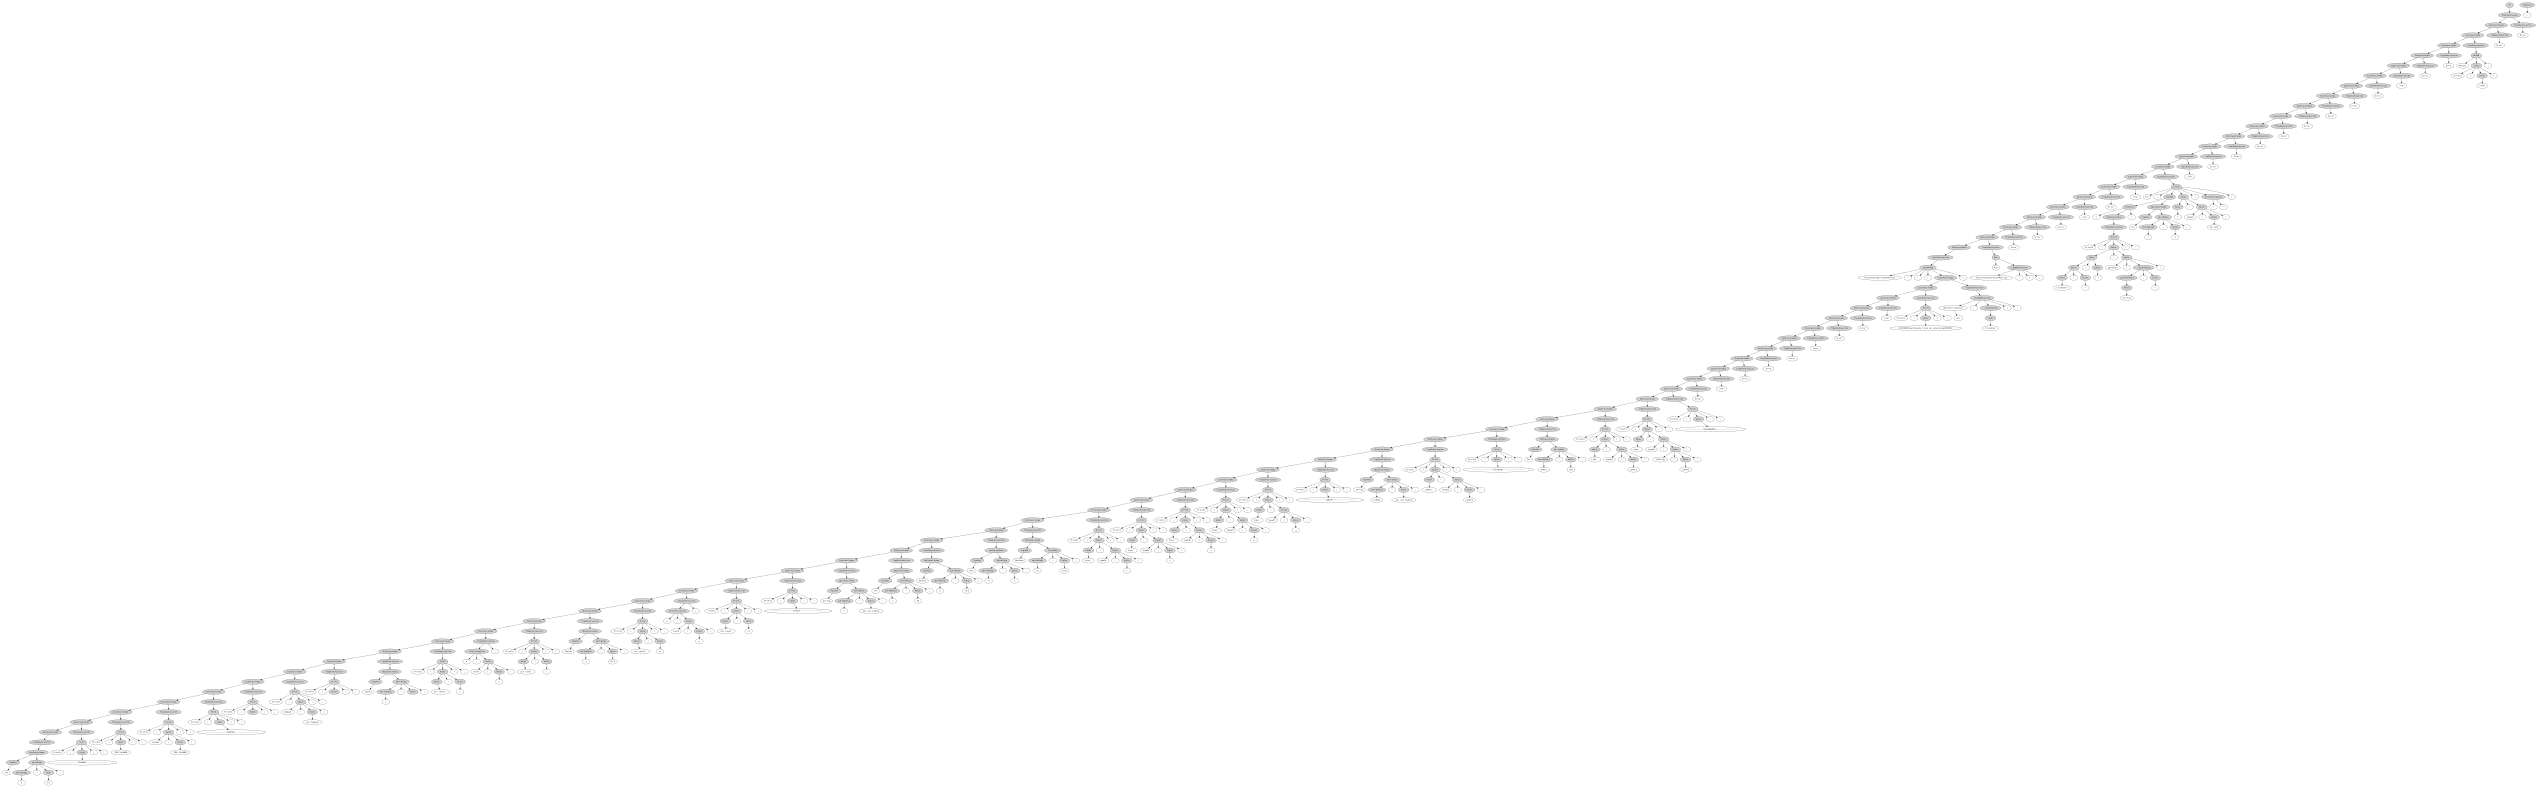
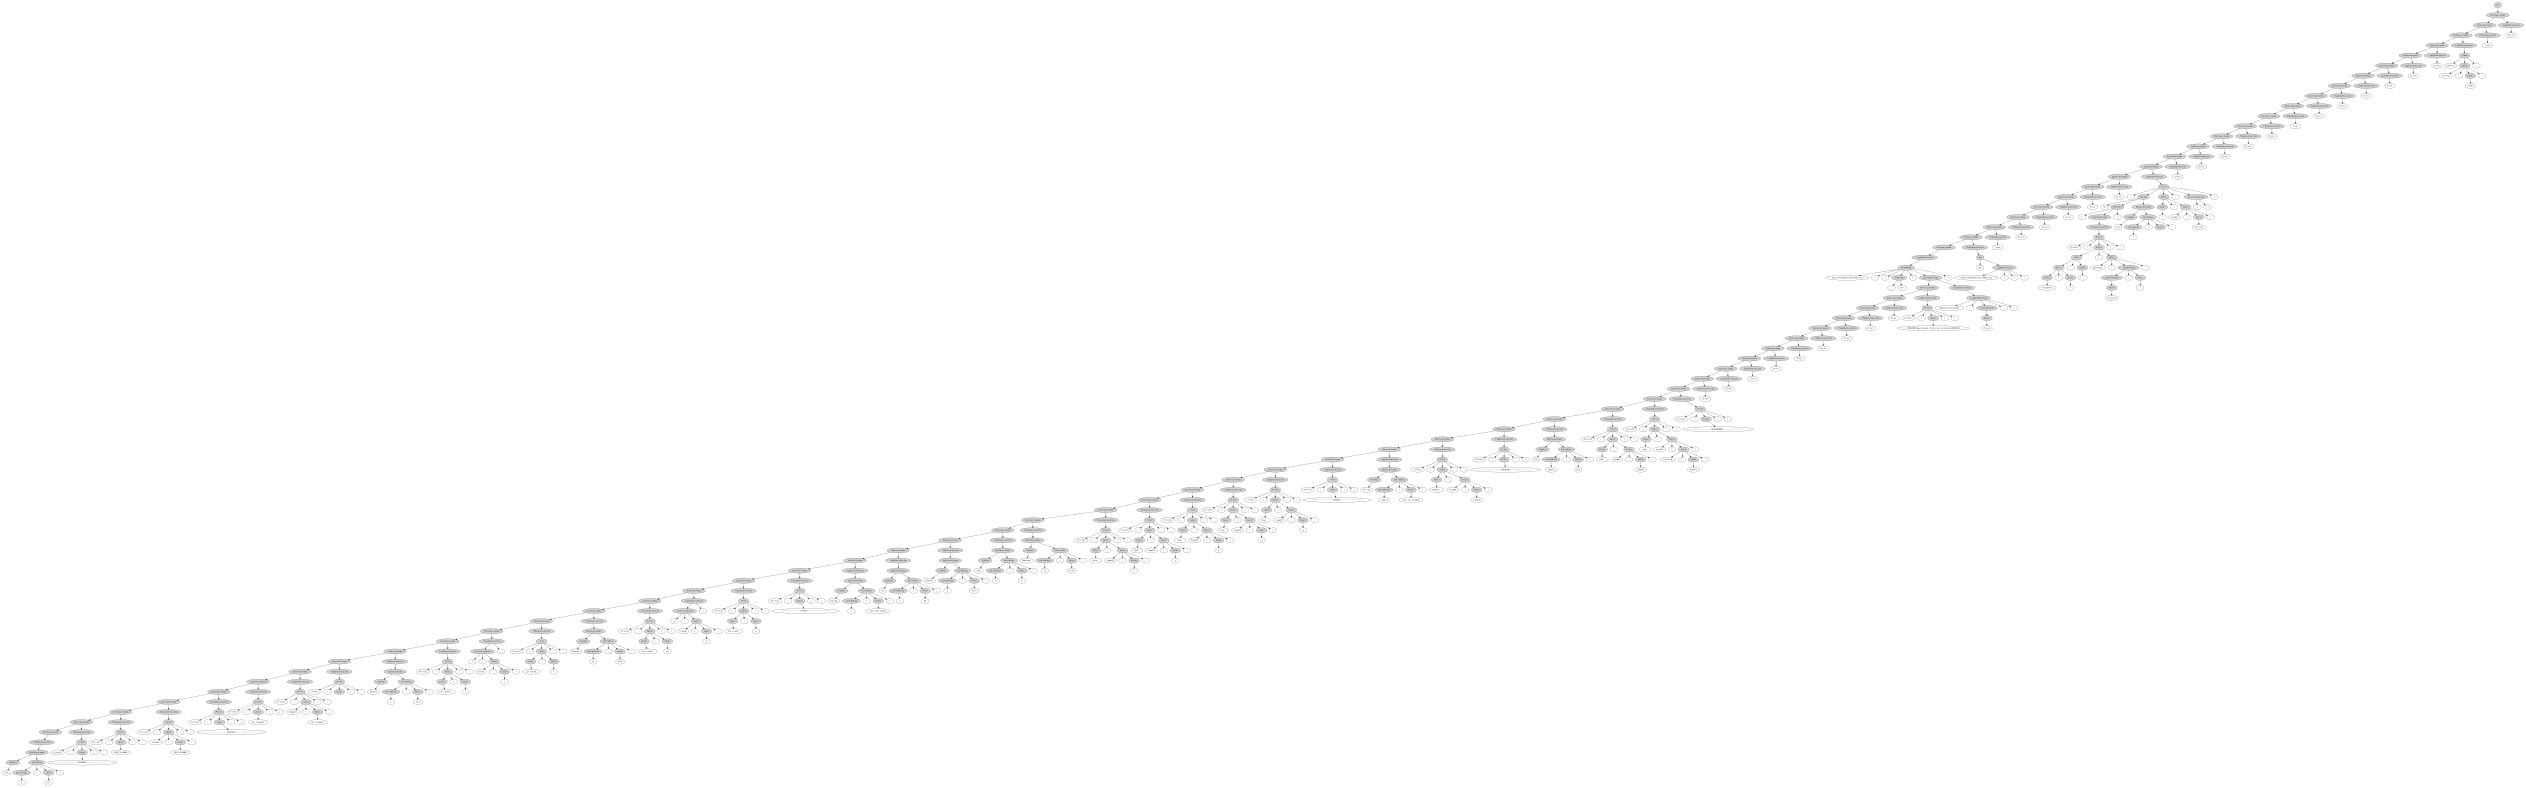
(2162, 191) -> (2124, 202)
(2175, 237) -> none
none -> (1903, 272)
(1955, 312) -> (1900, 282)
(1991, 328) -> (1987, 328)
none -> (418, 702)
none -> (258, 722)
